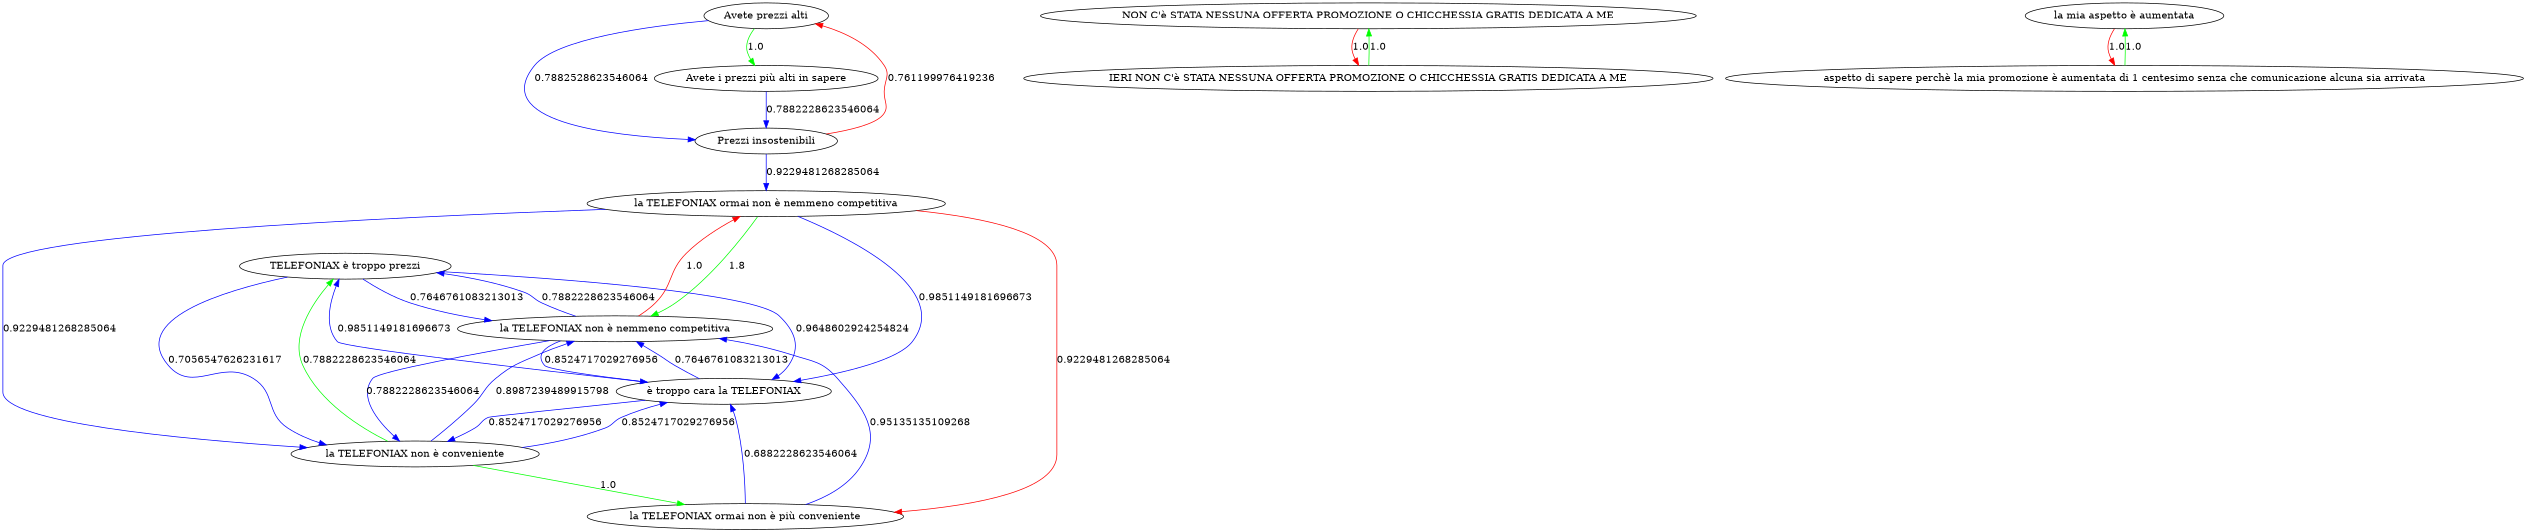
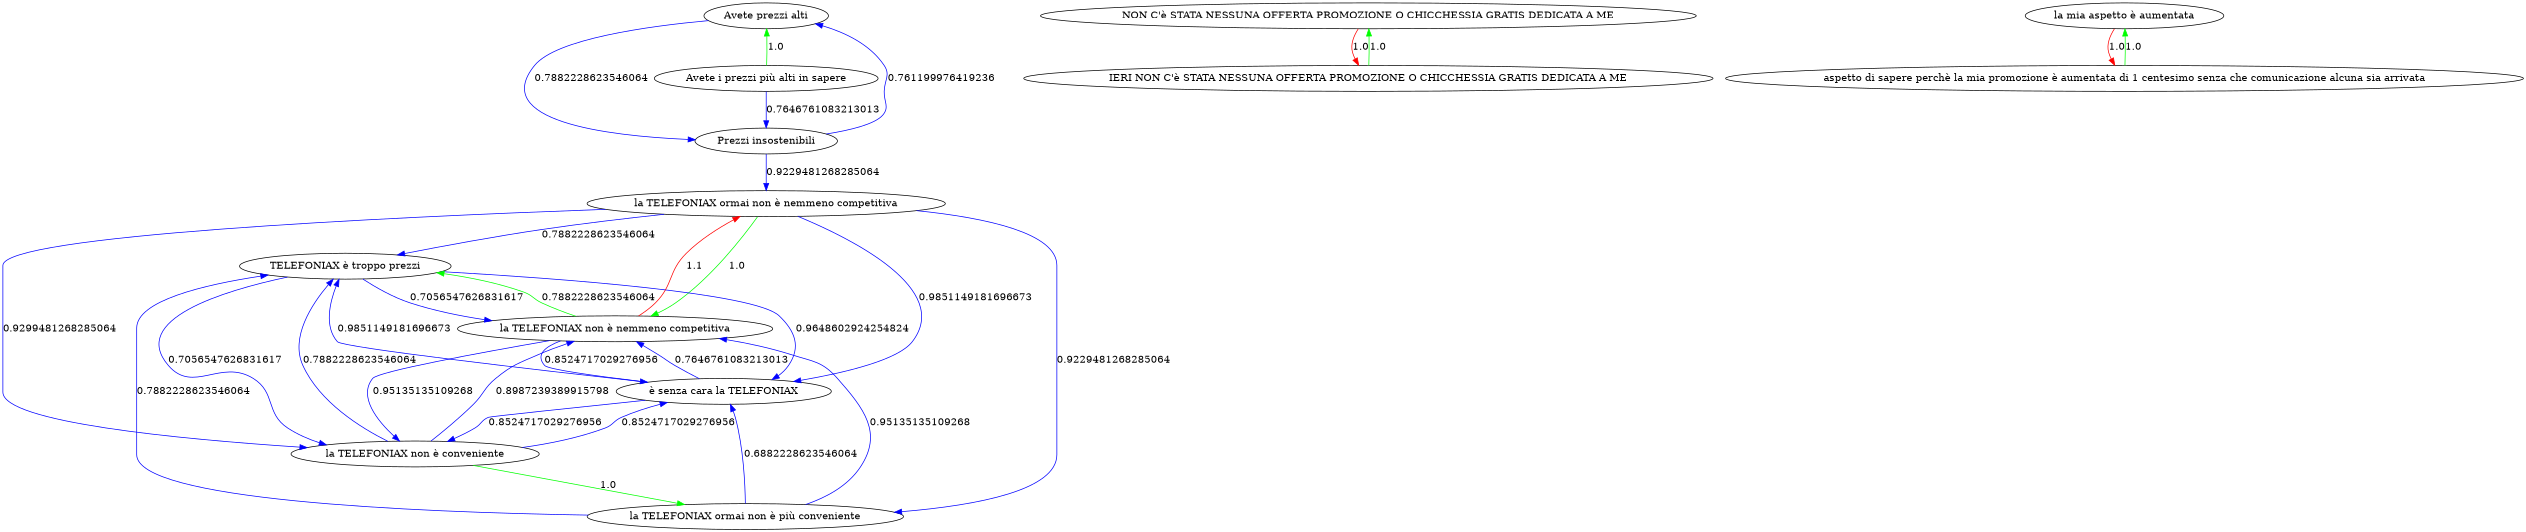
(747, 44) -> (767, 51)
(591, 78) -> (591, 78)
(885, 83) -> (885, 83)
(823, 110) -> (823, 110)
none -> (534, 231)
(695, 266) -> (695, 266)
(737, 266) -> (737, 266)
(512, 288) -> (512, 288)
(467, 297) -> (467, 297)
(60, 329) -> (60, 329)
(225, 360) -> (225, 360)
(1057, 368) -> (1057, 368)
(309, 377) -> (309, 377)
(423, 391) -> (423, 391)
(553, 391) -> (553, 391)
(724, 391) -> (724, 391)
none -> (224, 491)
